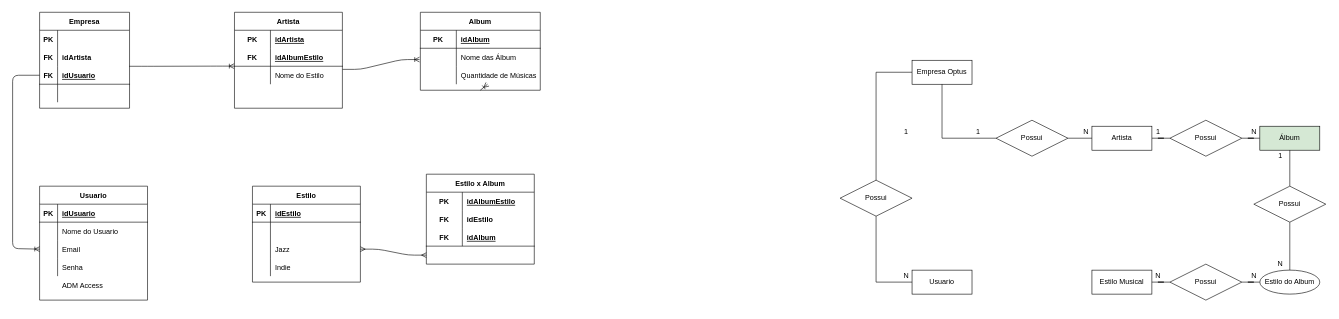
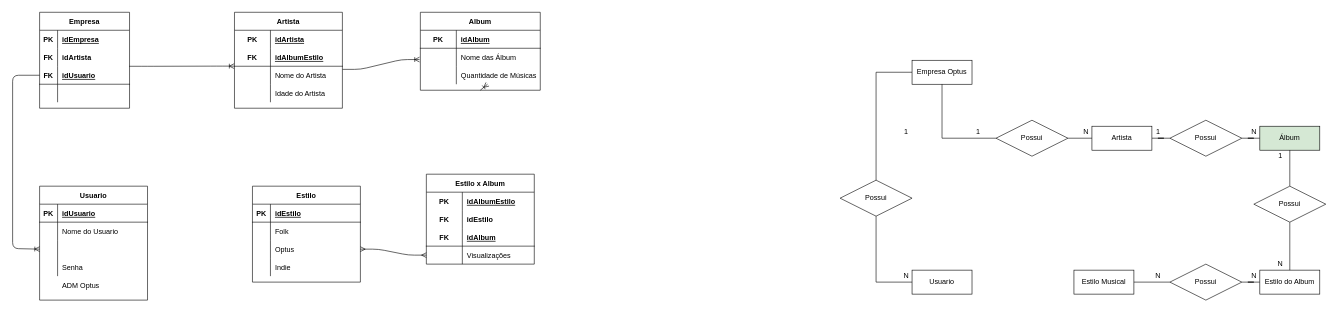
none -> (93, 39)
(299, 76) -> (302, 76)
none -> (306, 93)
none -> (315, 231)
(102, 249) -> none
(283, 250) -> (285, 250)
none -> (498, 255)
(1122, 282) -> (1104, 282)
(1290, 282) -> (1290, 282)
(81, 286) -> (79, 286)
